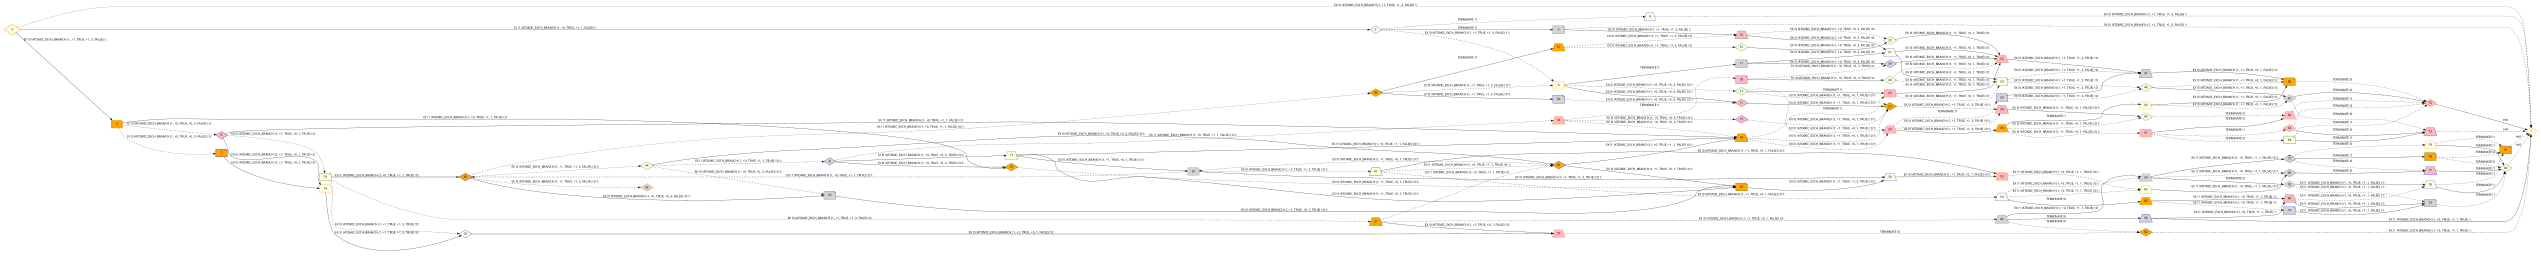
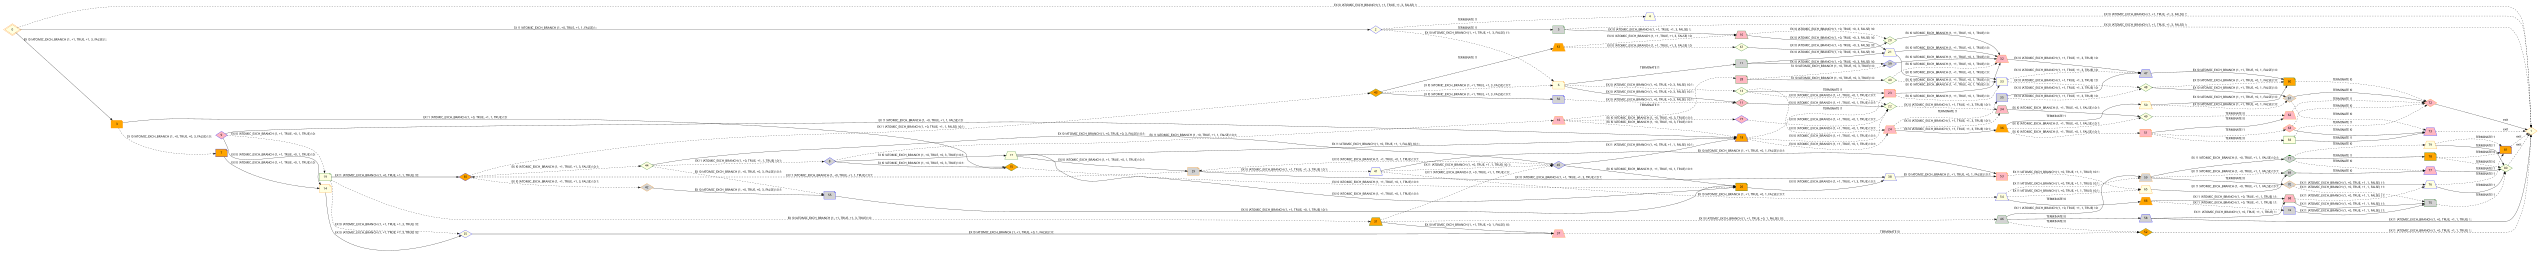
(2002, 82) -> (2002, 82)
(1890, 106) -> (1890, 106)
(168, 130) -> none
(1559, 165) -> (1559, 165)
(645, 200) -> (737, 193)
